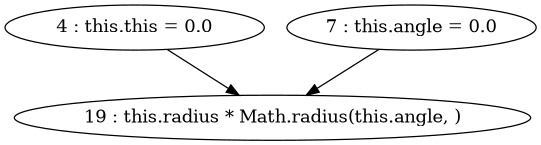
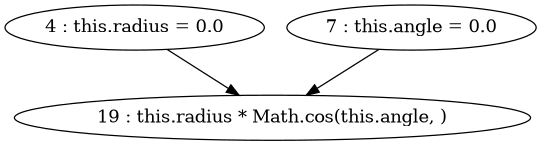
(135, 28) -> (135, 28)
(272, 118) -> (272, 118)
